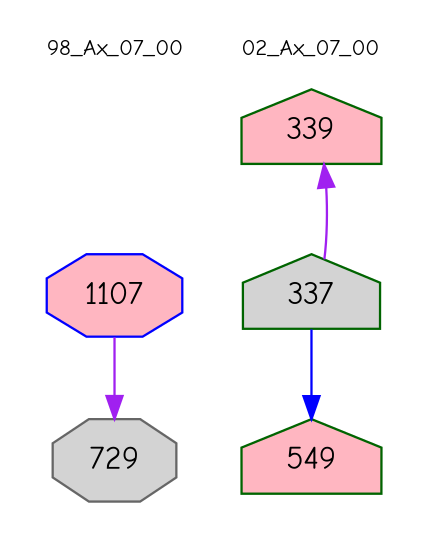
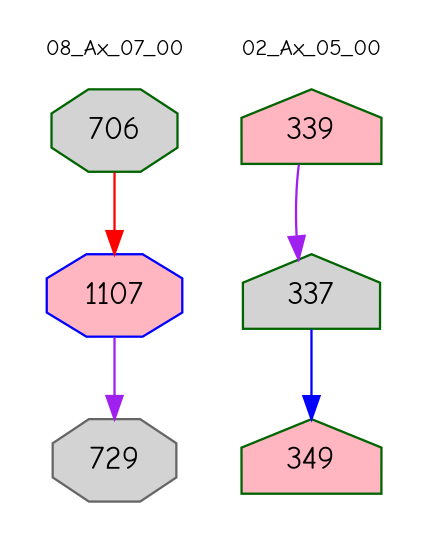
(116, 49) -> (116, 49)
(311, 49) -> (311, 49)
none -> (115, 131)
(327, 224) -> (296, 200)
(311, 460) -> (311, 460)
